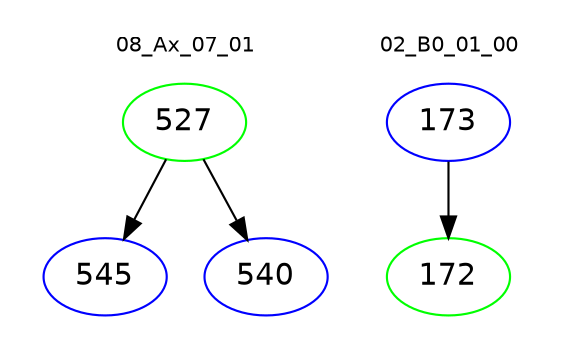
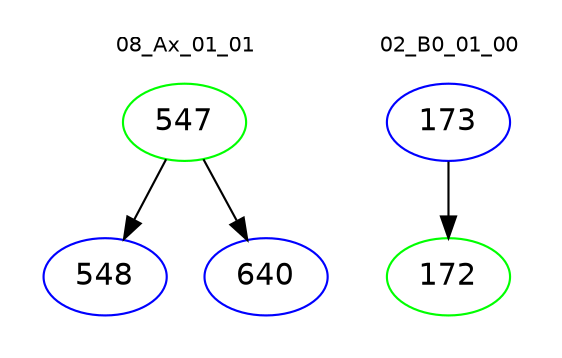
(186, 46) -> (186, 46)
(185, 122) -> (185, 122)
(105, 277) -> (105, 277)
(266, 277) -> (266, 277)
